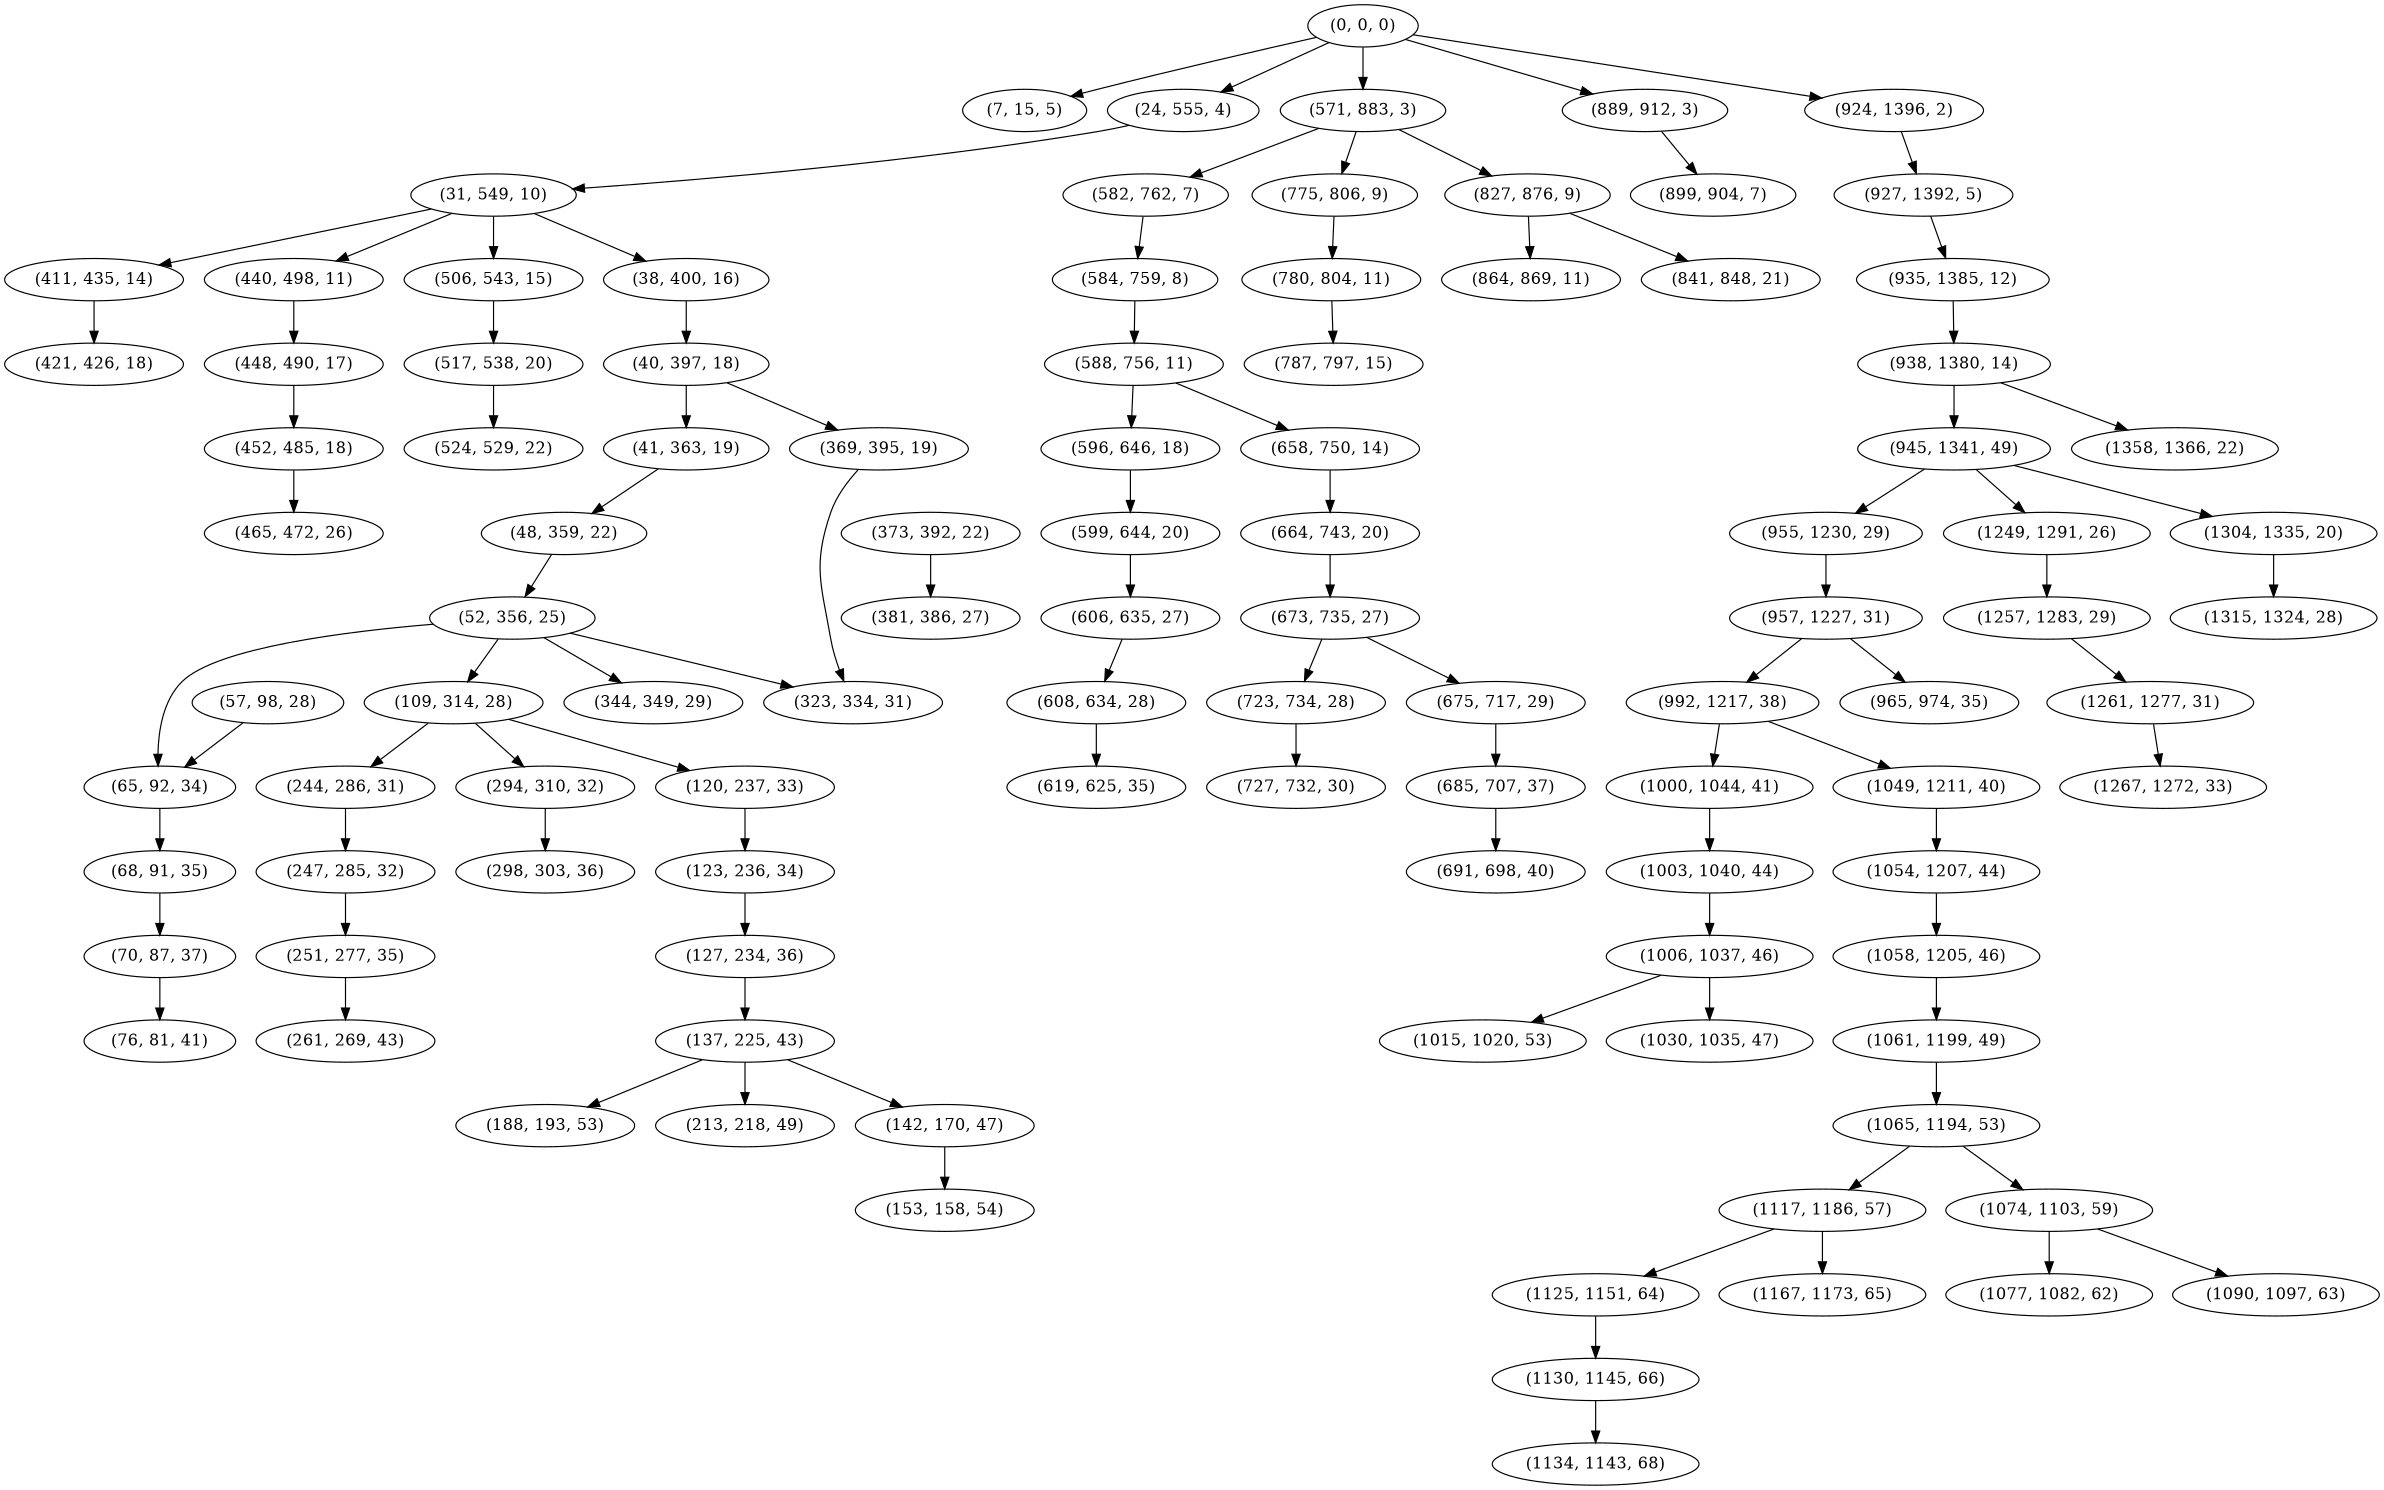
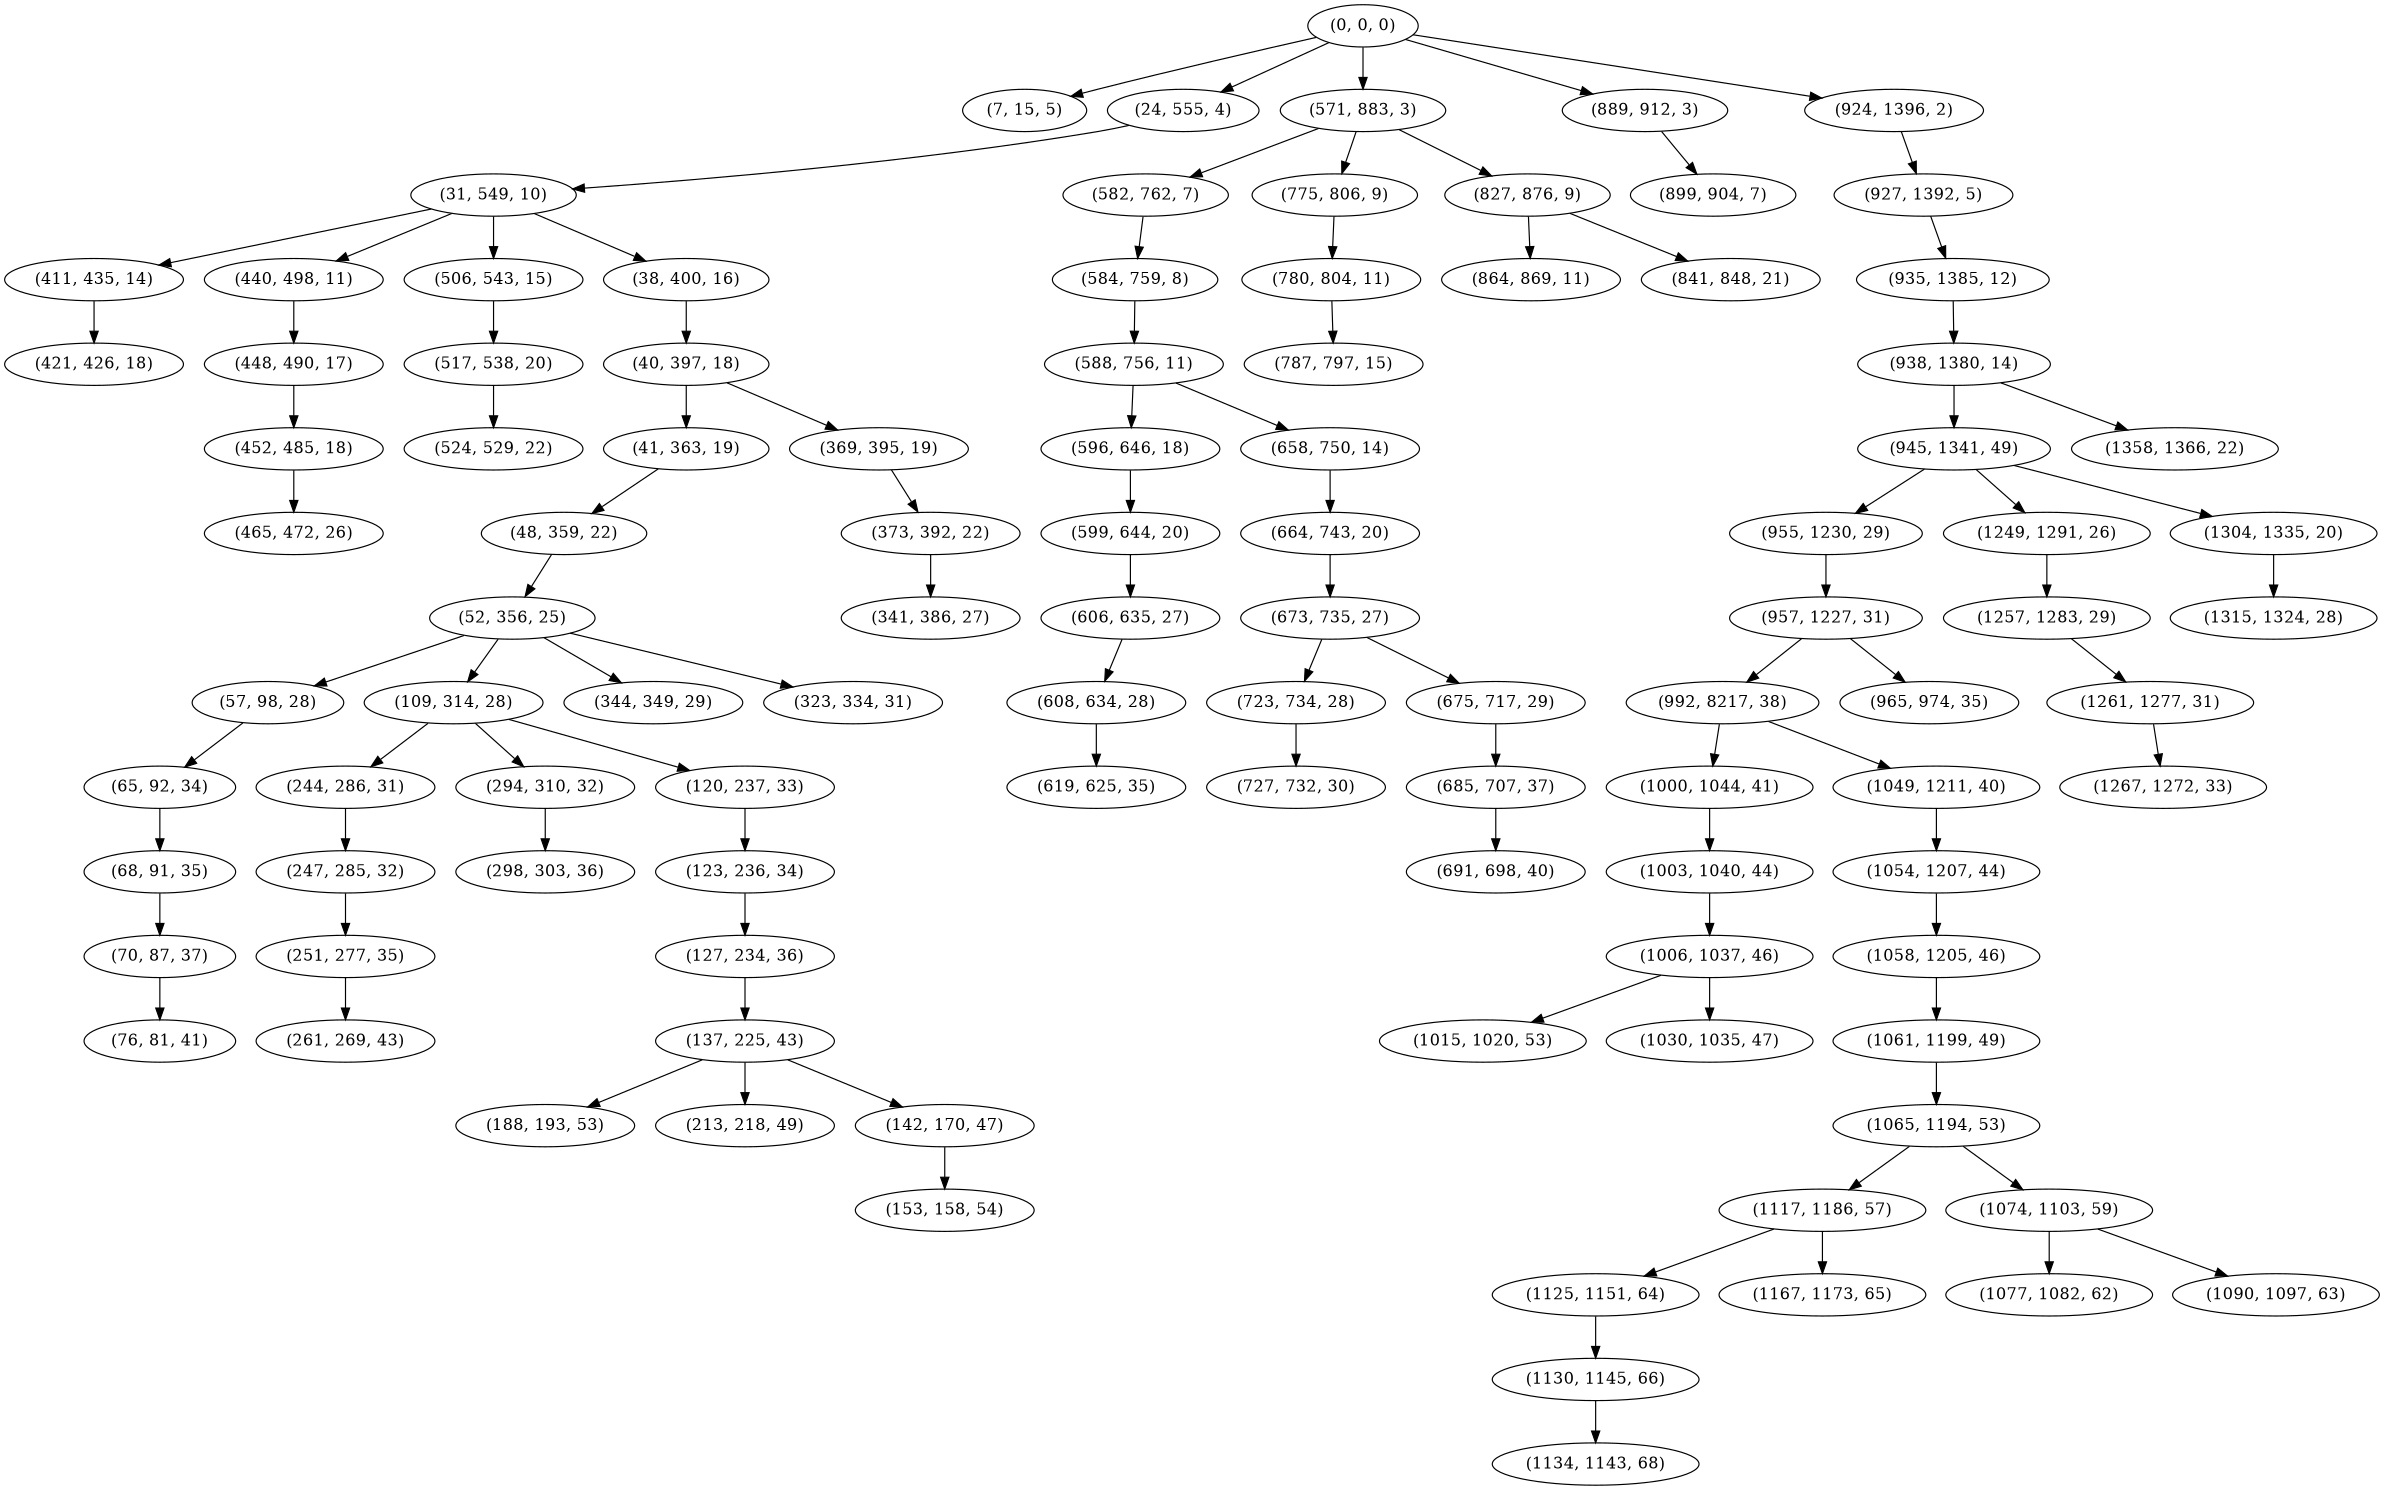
(820, 566) -> (901, 486)
(931, 618) -> (931, 618)
(266, 648) -> (395, 659)
(1723, 703) -> (1723, 703)
